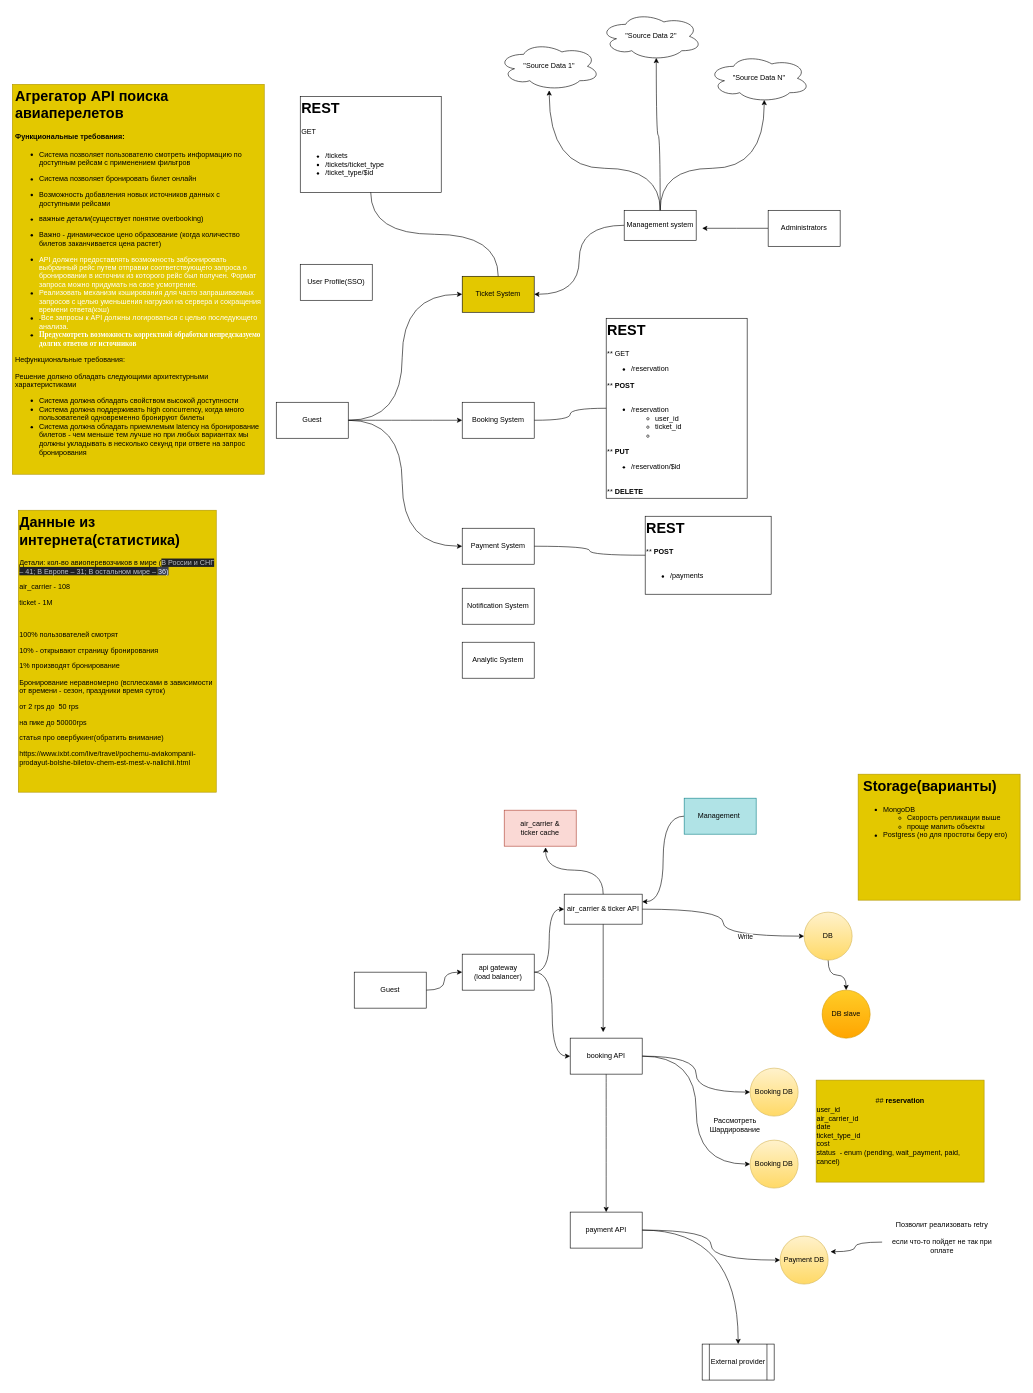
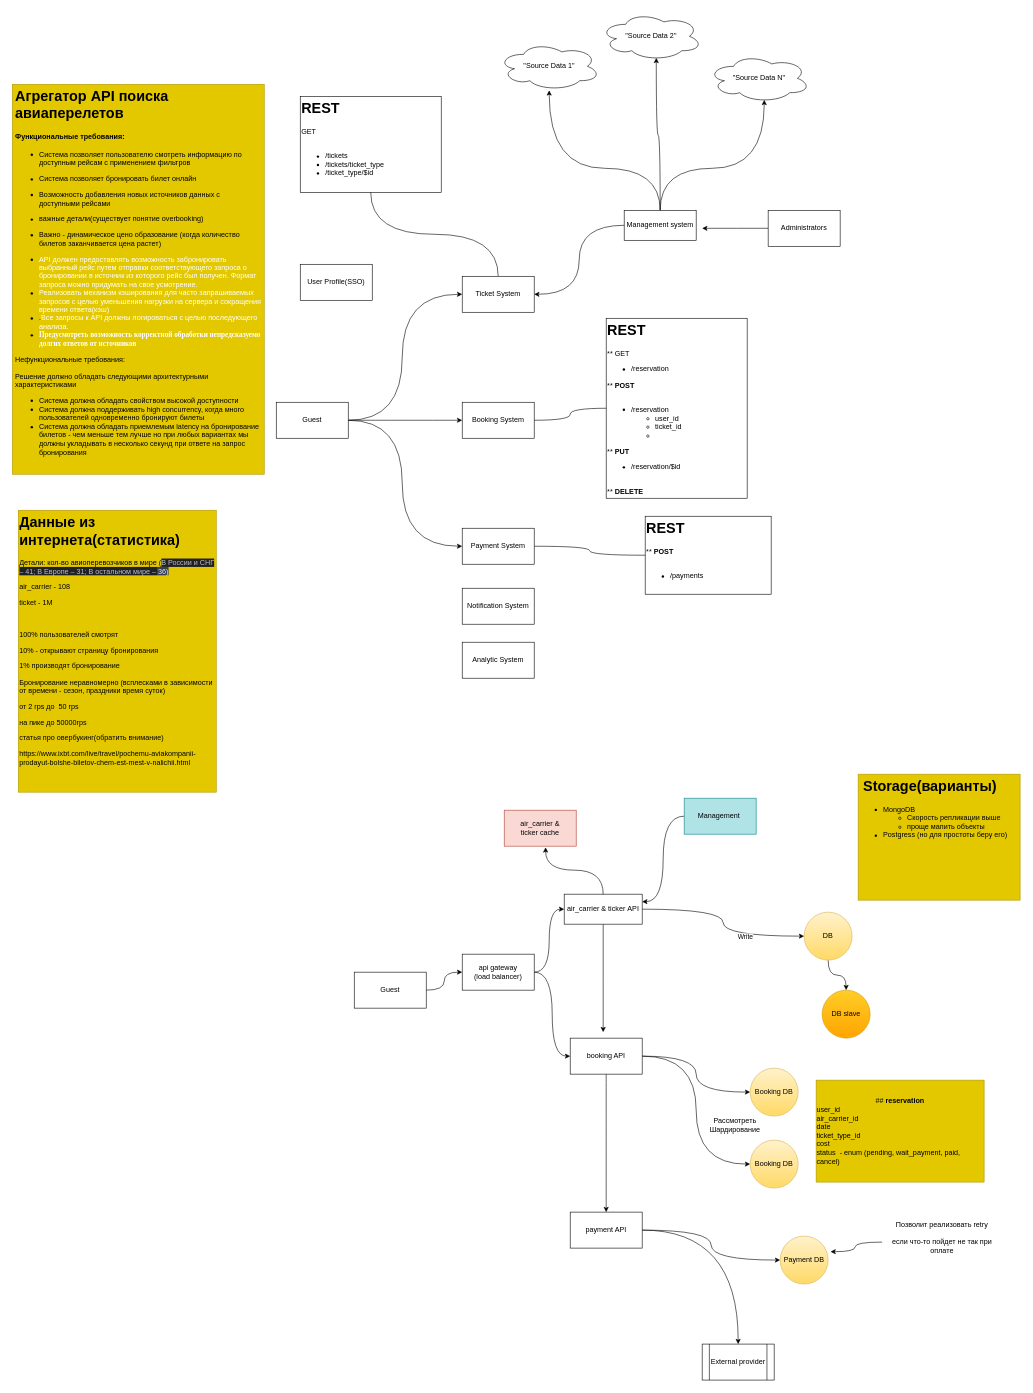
(498, 294) -> (498, 294)
